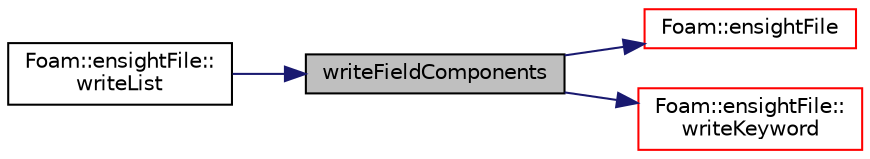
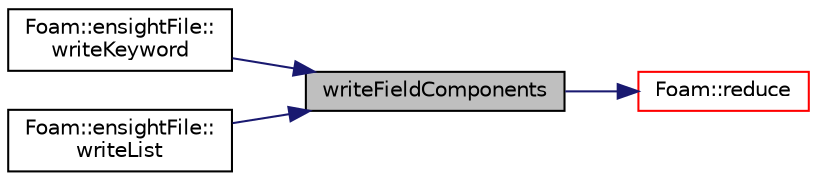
(750, 29) -> (724, 91)
(591, 96) -> (263, 63)
(750, 119) -> (120, 40)
